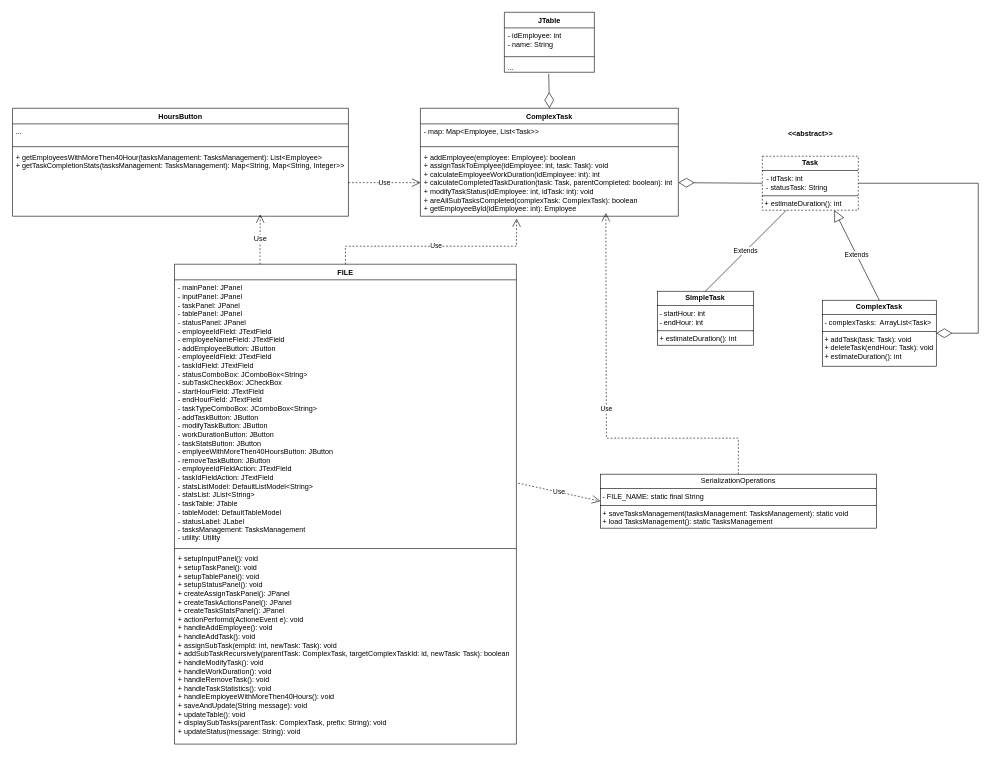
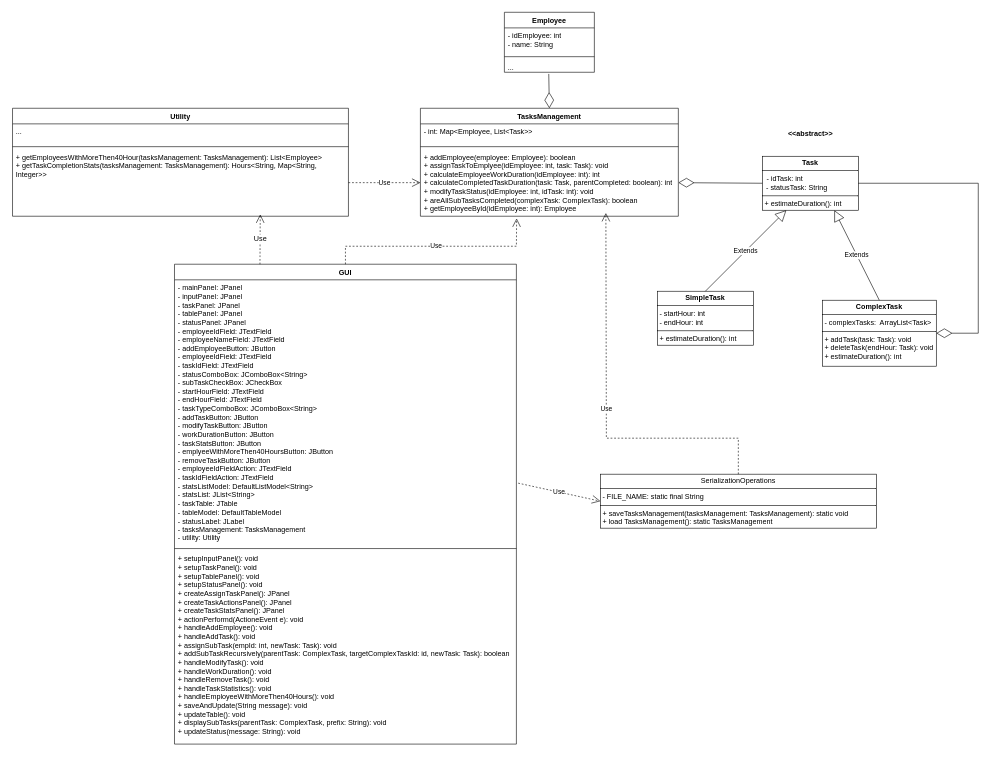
(549, 21) -> (549, 21)
(180, 117) -> (180, 117)
(549, 117) -> (549, 117)
(482, 132) -> (481, 132)
(181, 166) -> (181, 166)
(810, 183) -> (810, 183)
(781, 215) -> (778, 219)
(345, 273) -> (345, 273)
